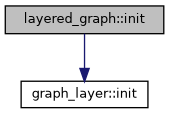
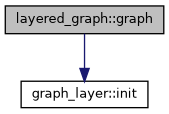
(85, 20) -> (85, 20)
